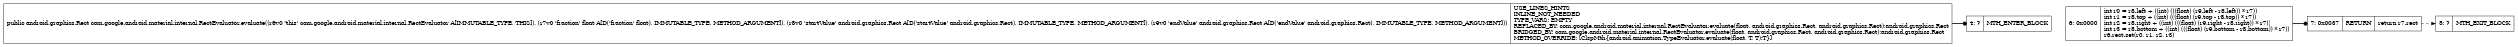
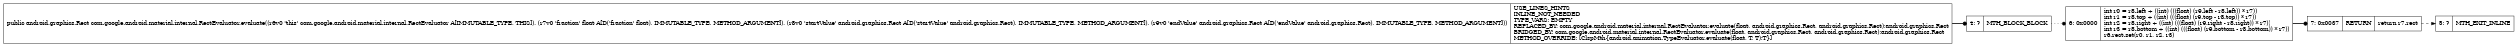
(2017, 23) -> (2017, 23)
(2483, 23) -> (2483, 23)
none -> (2057, 24)
